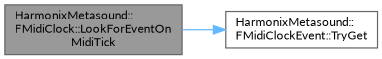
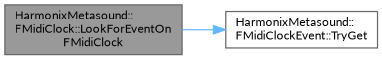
(93, 30) -> (93, 30)
